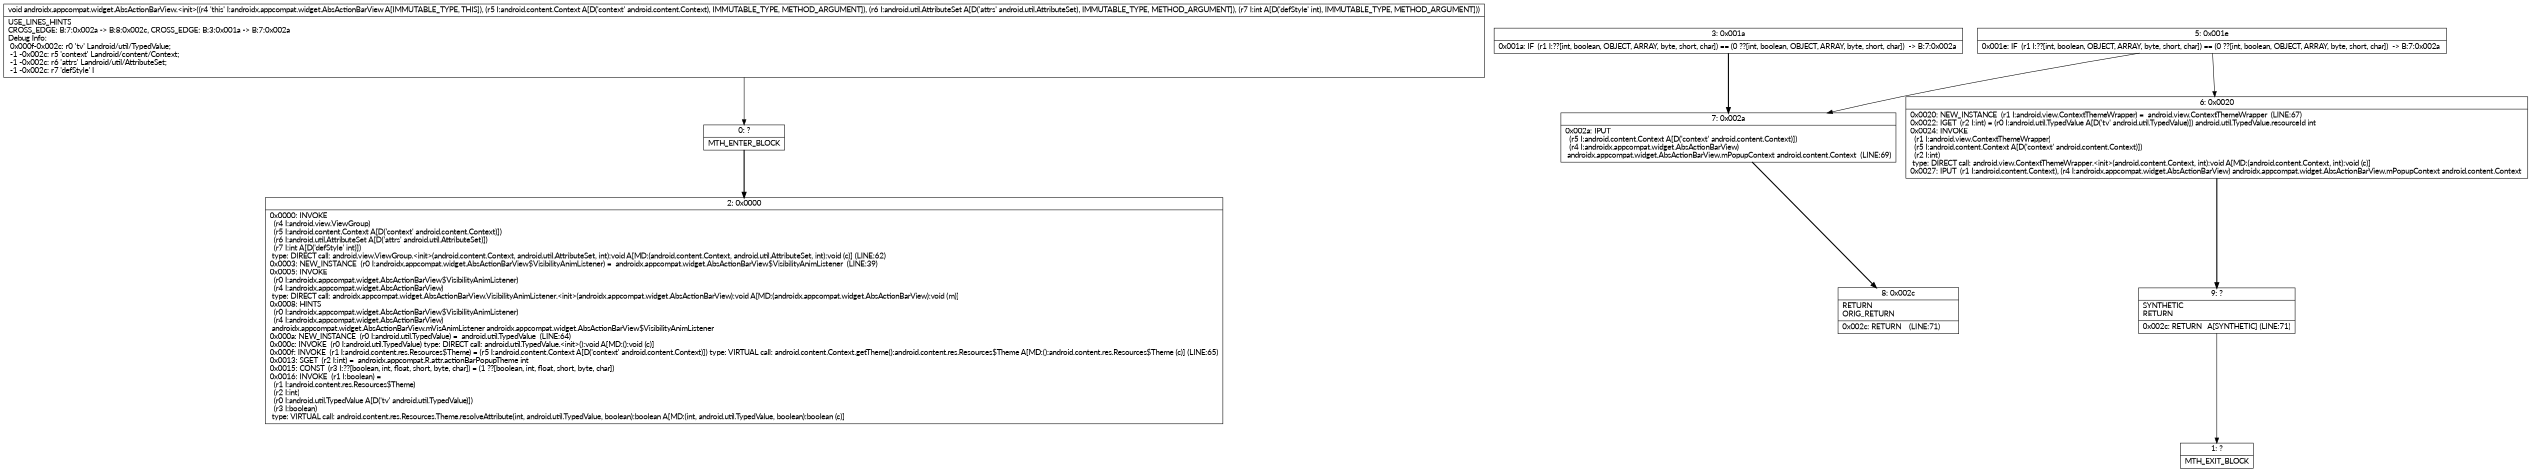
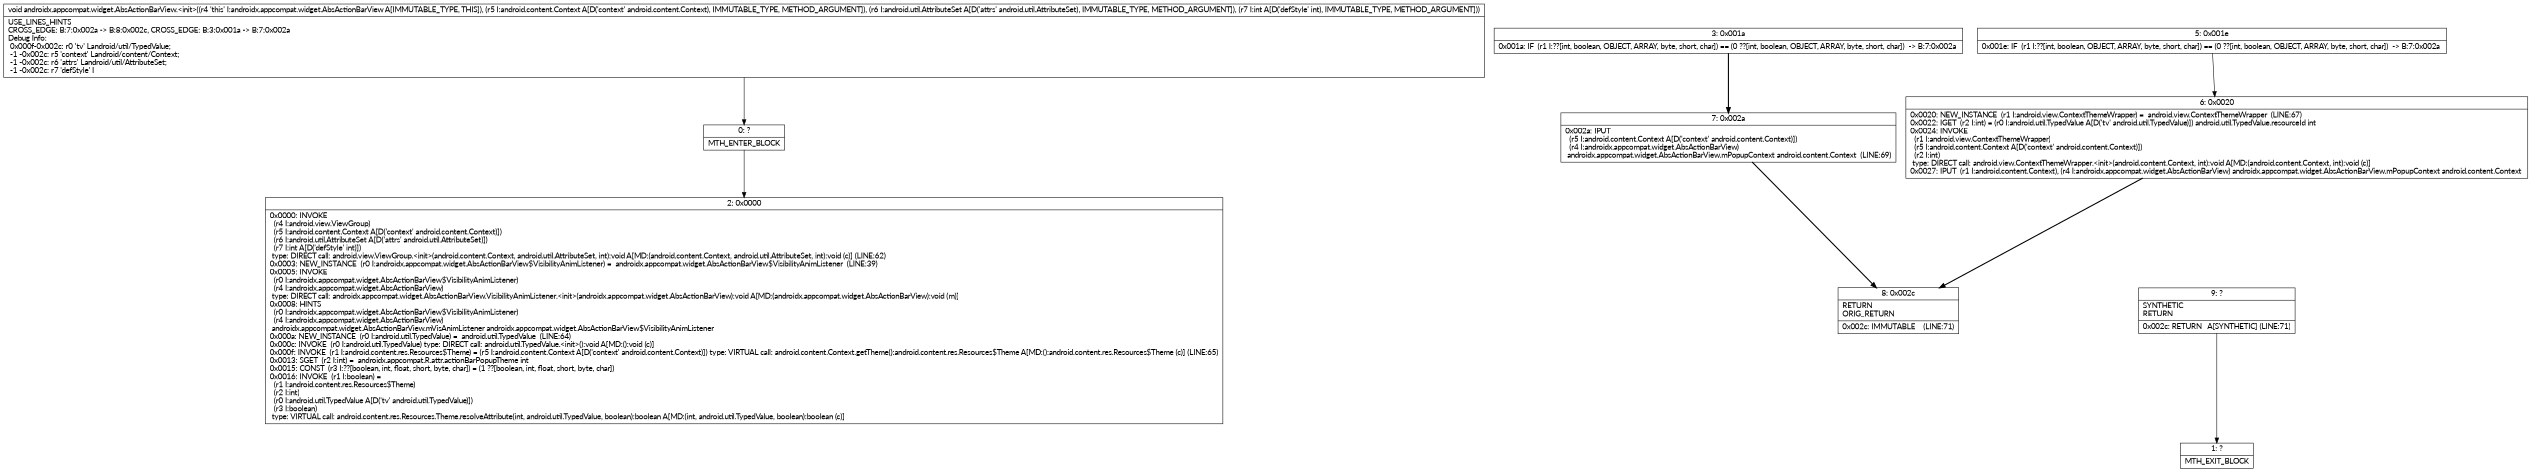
(1986, 80) -> none
(744, 171) -> (744, 171)
(2217, 230) -> (2044, 232)
(1891, 327) -> (1898, 327)
